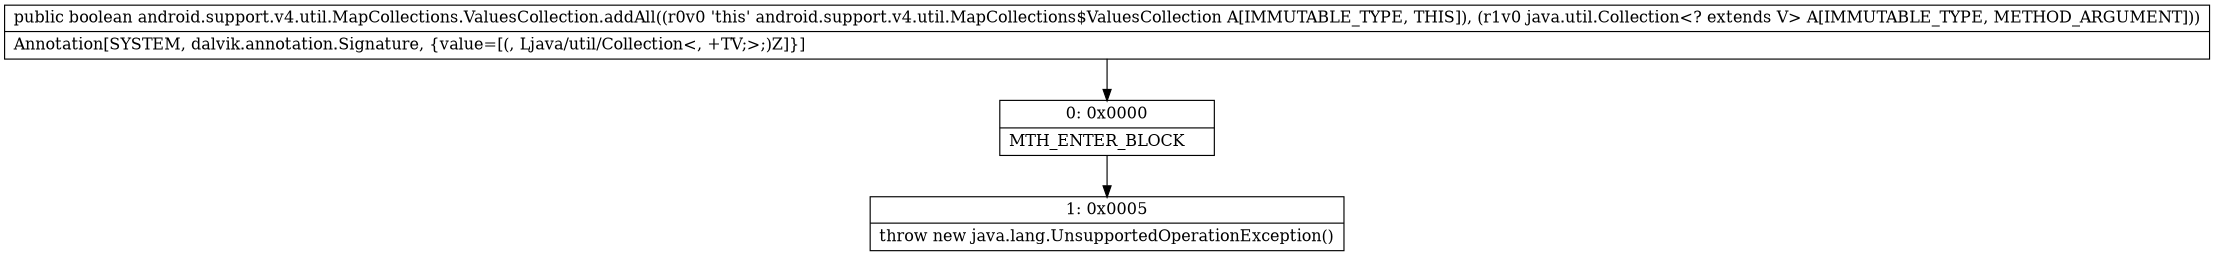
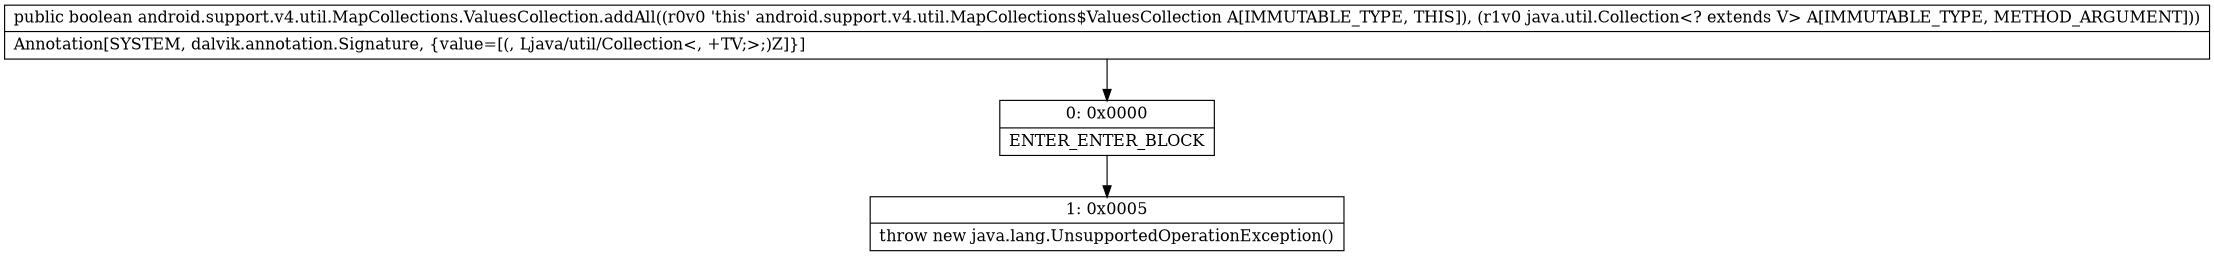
(1097, 141) -> (1107, 141)
